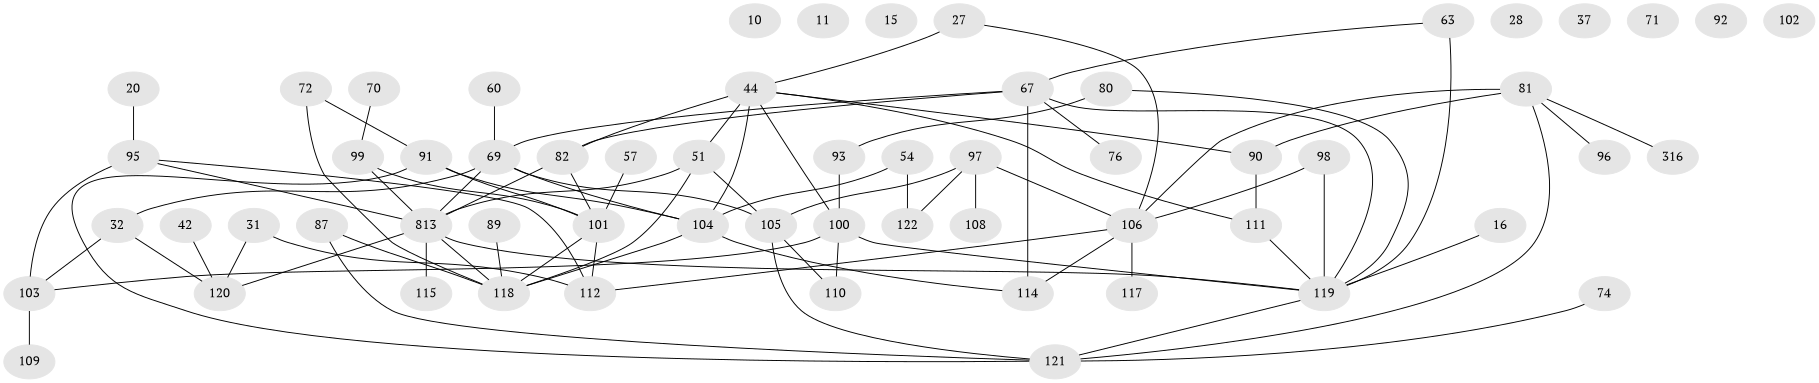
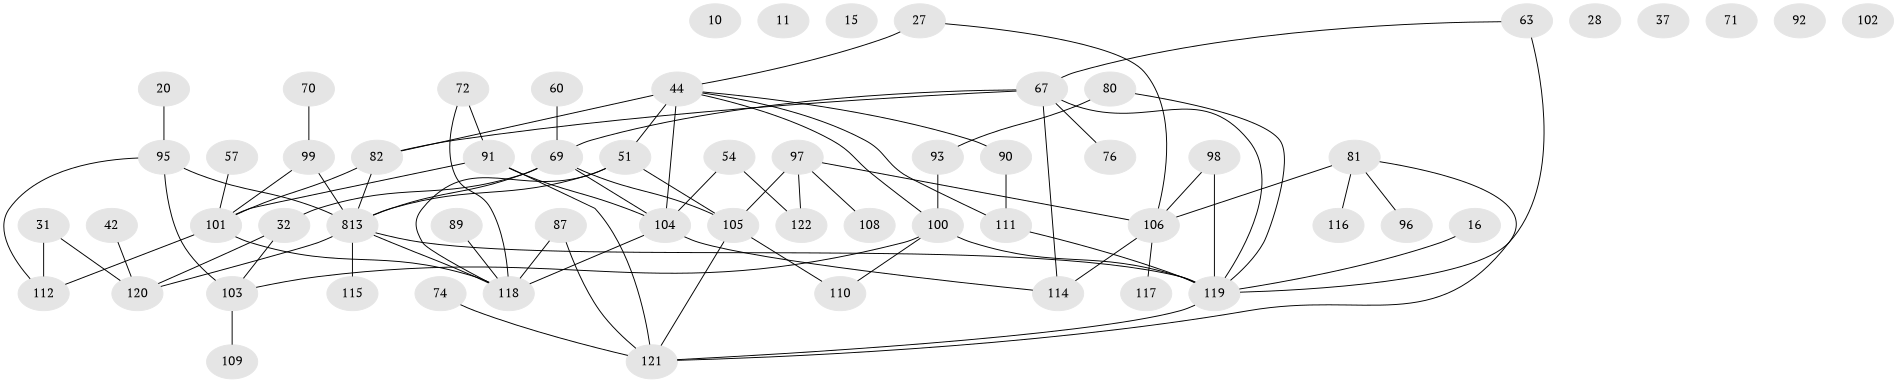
(1387, 114) -> none
(1673, 157) -> (1339, 225)
(861, 261) -> none
